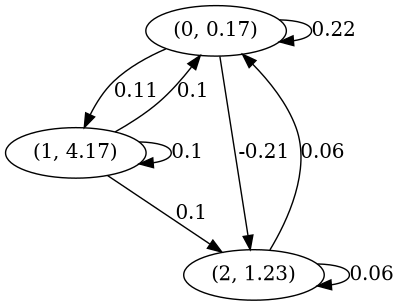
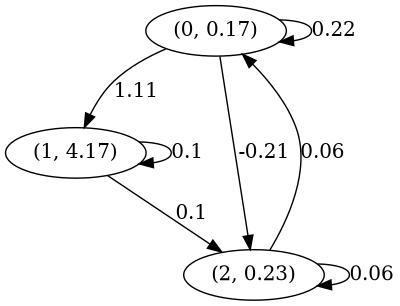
(136, 92) -> (136, 92)
(157, 104) -> none
(254, 275) -> (254, 275)
